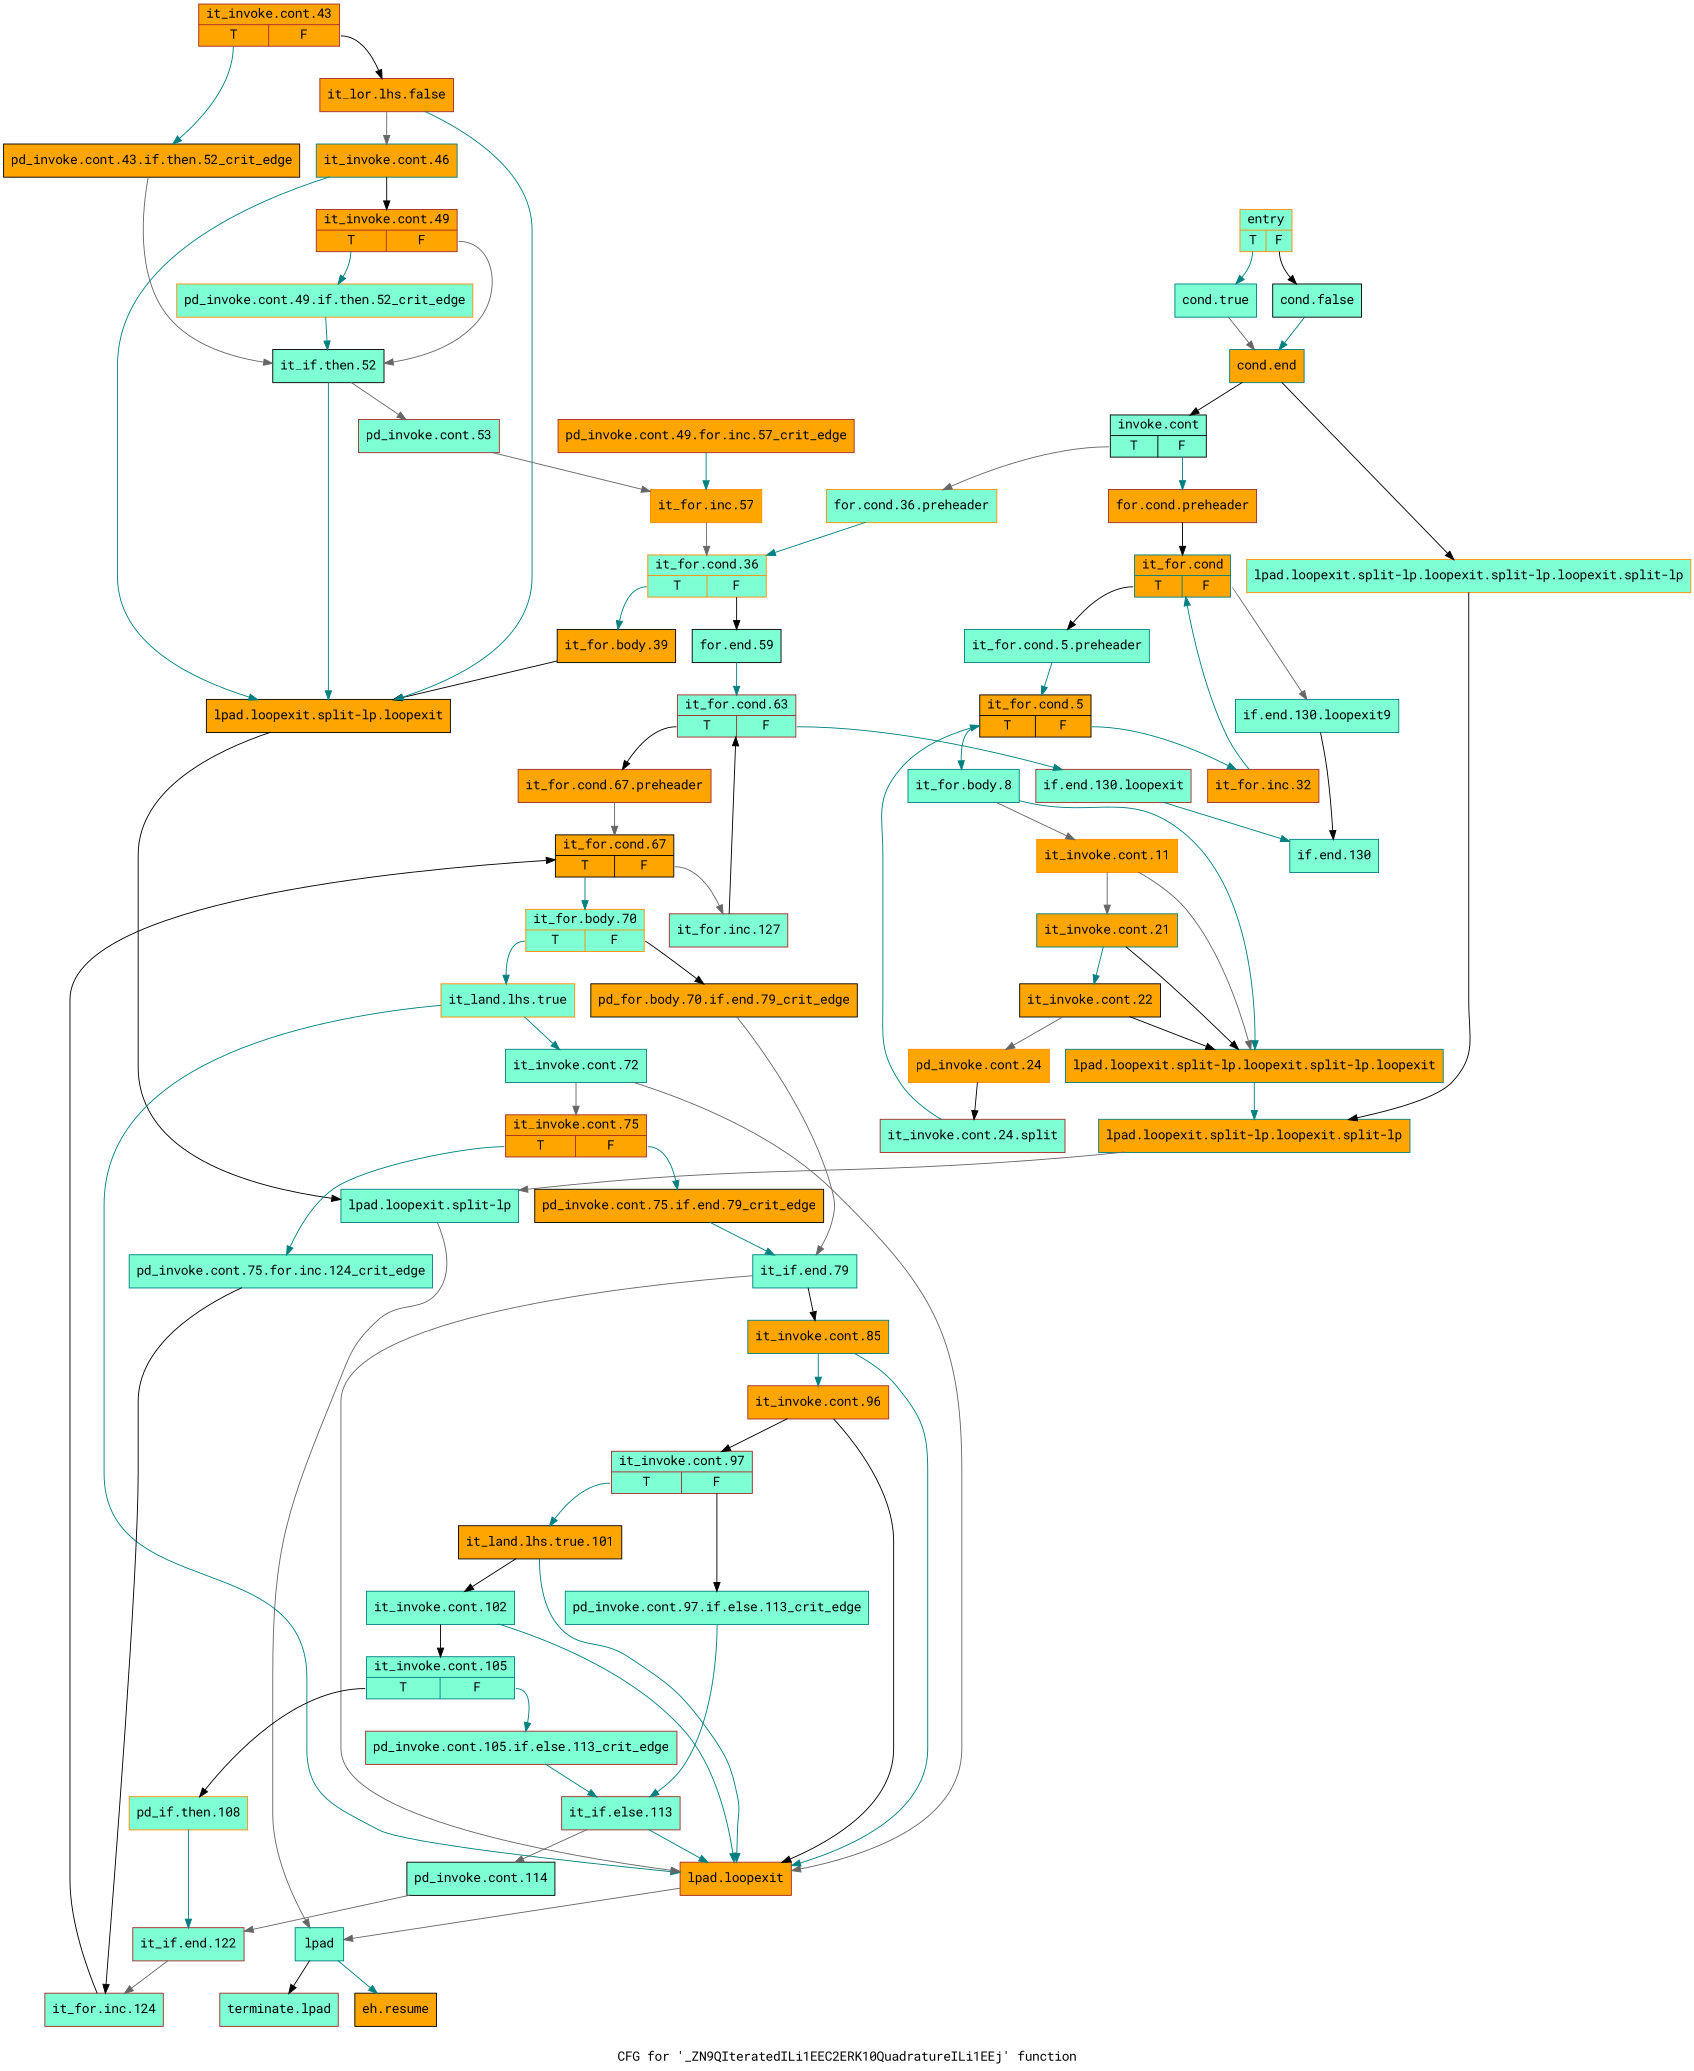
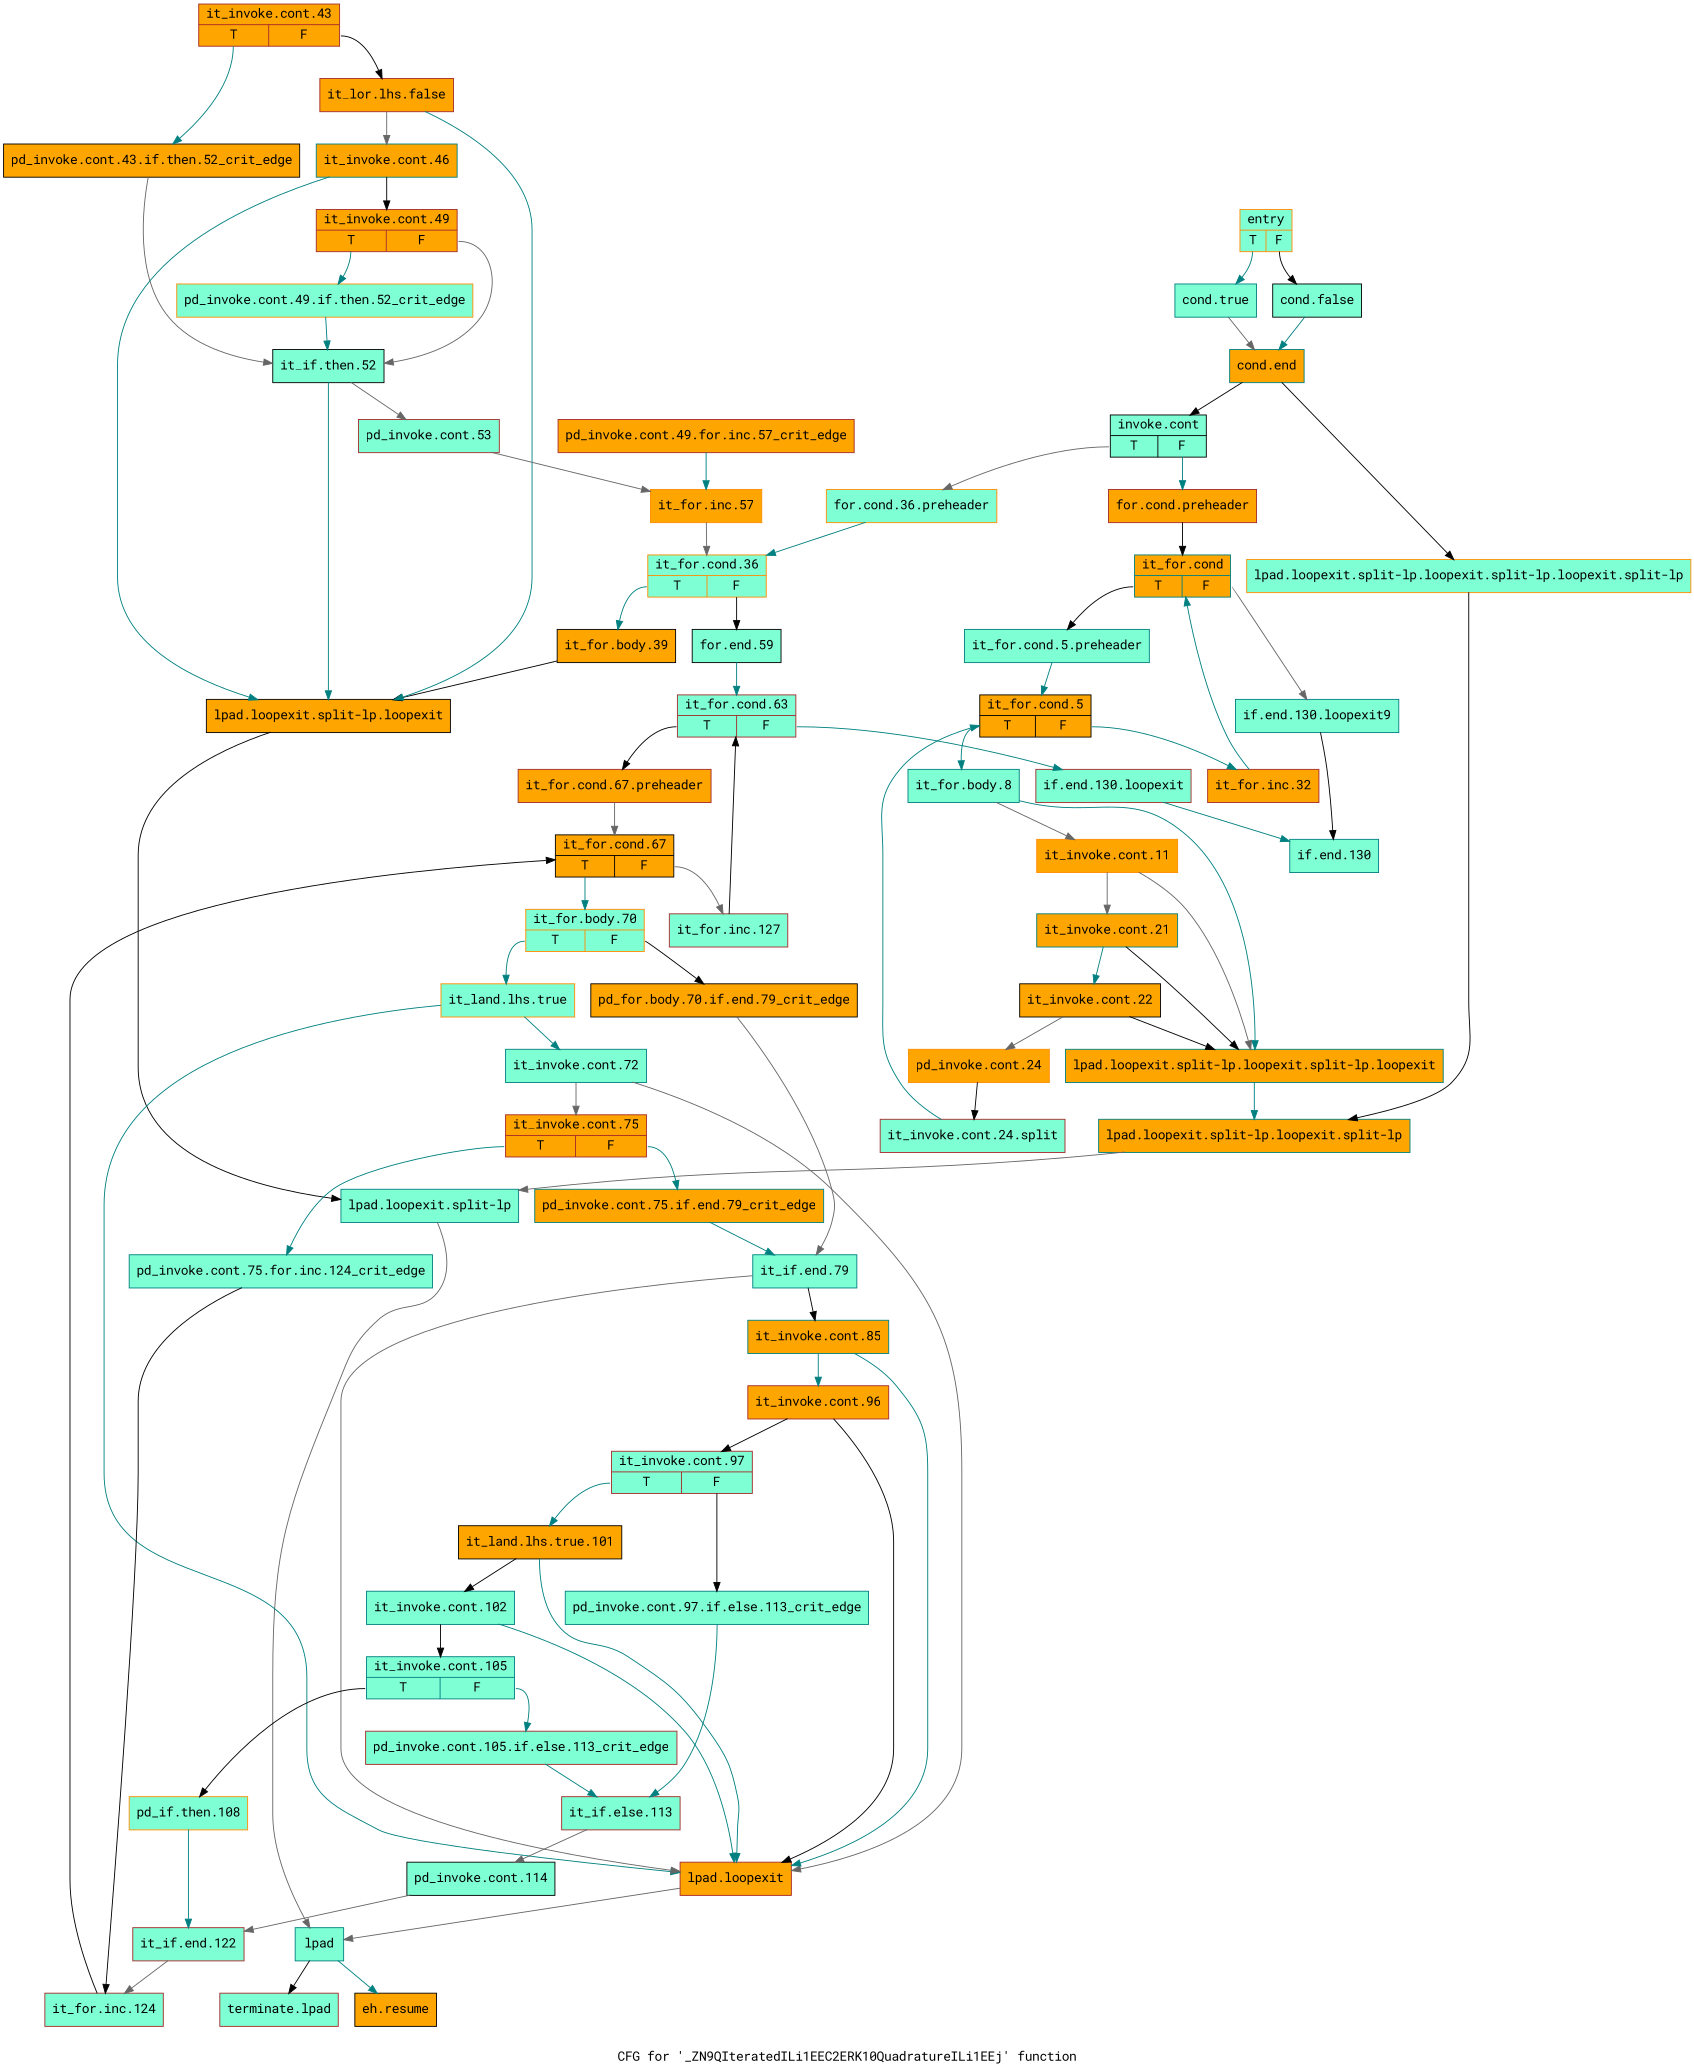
(679, 1206) -> (679, 1206)
(674, 1844) -> none
